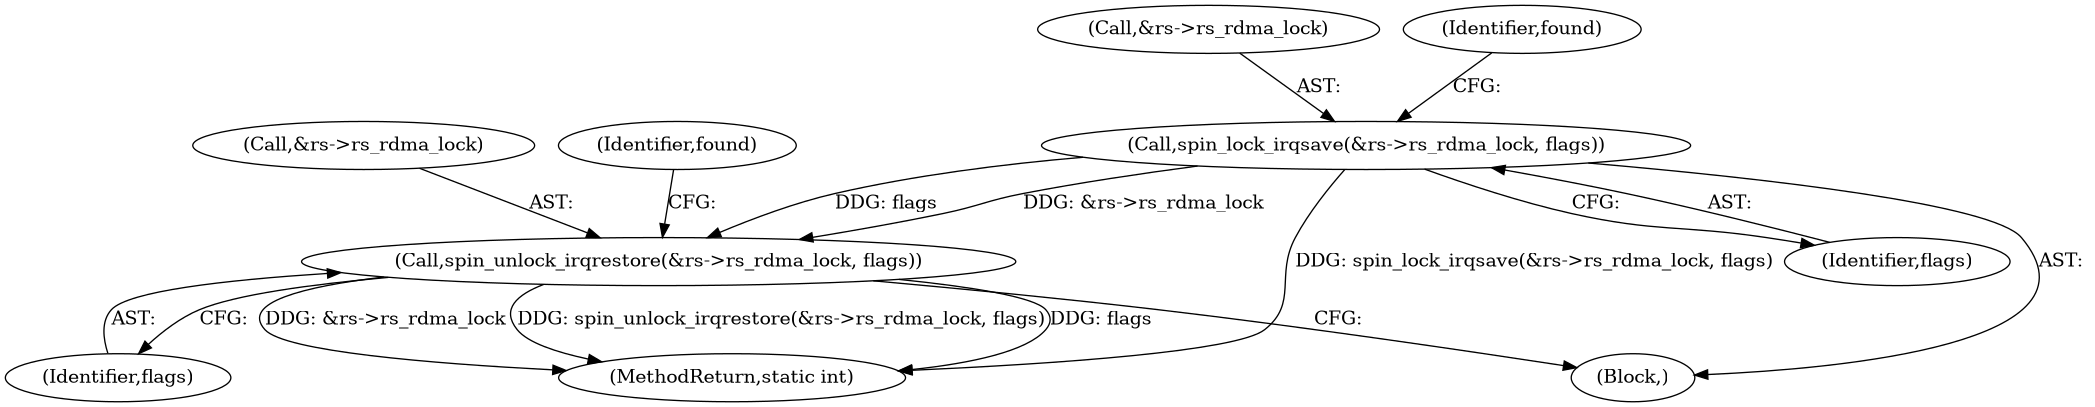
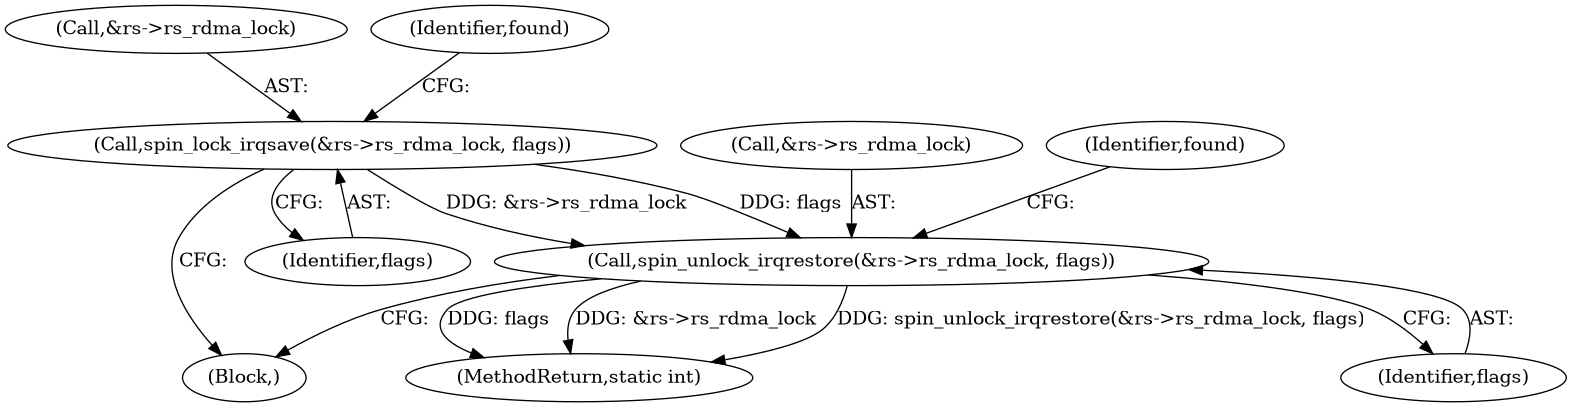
(2064, 262) -> (206, 262)
(1182, 350) -> none
